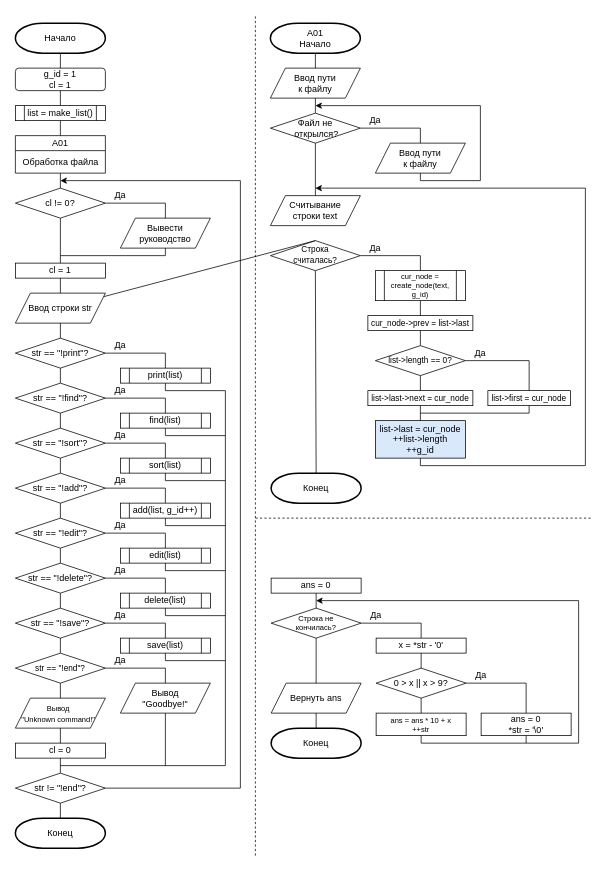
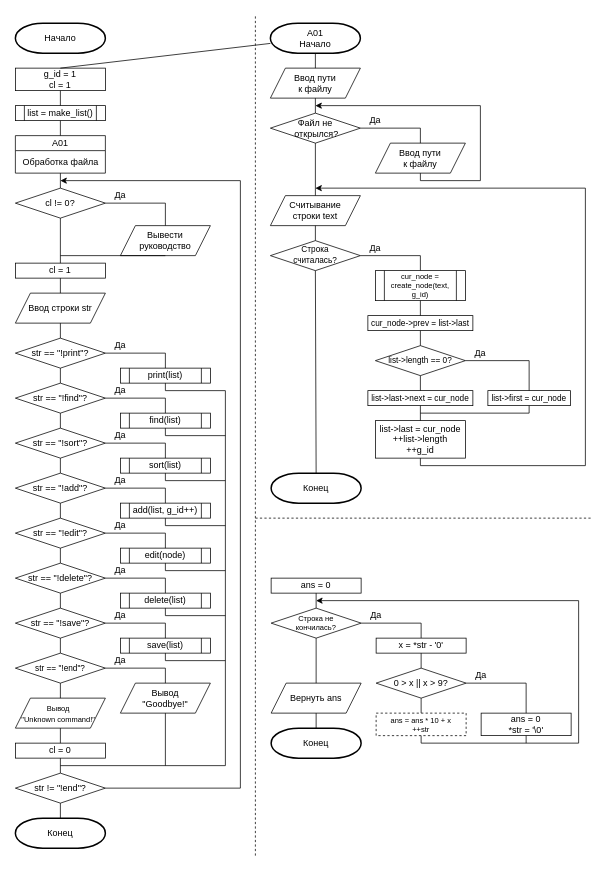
(60, 61) -> (165, 56)
(60, 79) -> (60, 79)
(165, 233) -> (165, 240)
(210, 268) -> (315, 233)
(420, 439) -> (420, 439)
(165, 555) -> (165, 555)
(421, 724) -> (421, 724)
